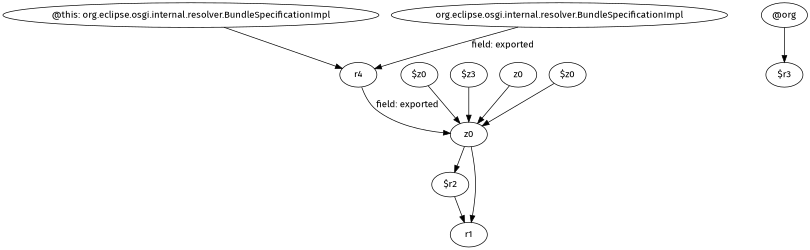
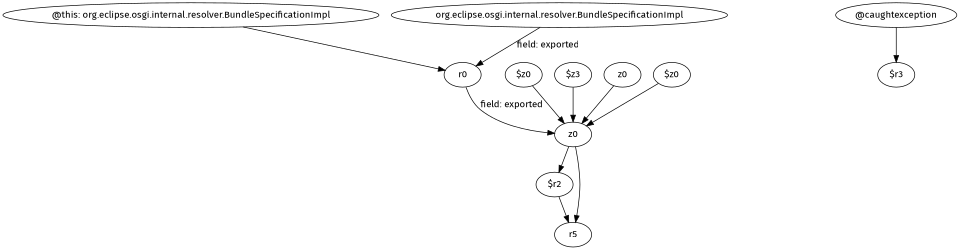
(784, 15) -> (896, 15)
(358, 75) -> (463, 75)
(469, 235) -> (573, 235)
